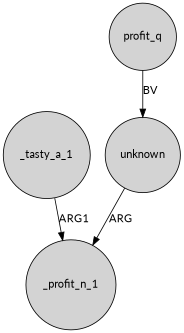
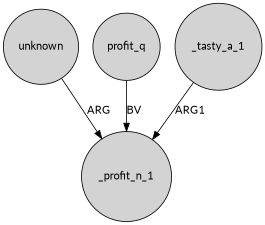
(143, 90) -> (127, 102)
